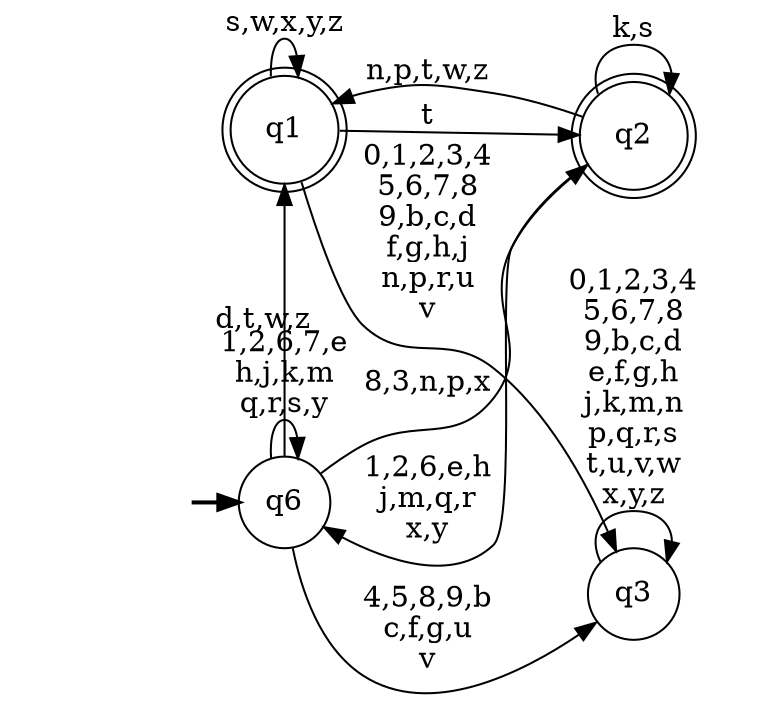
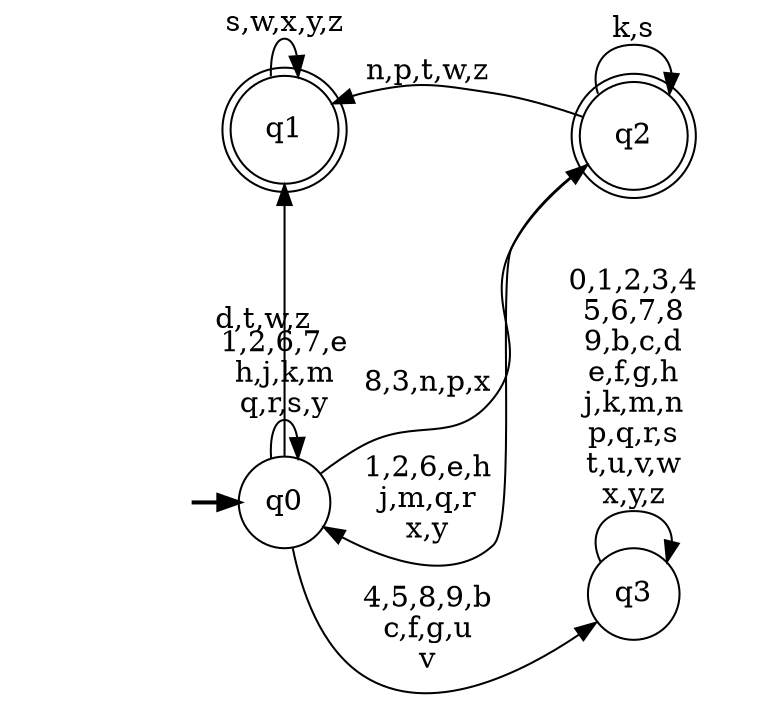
(449, 133) -> none
(450, 350) -> none
(285, 502) -> (285, 502)
